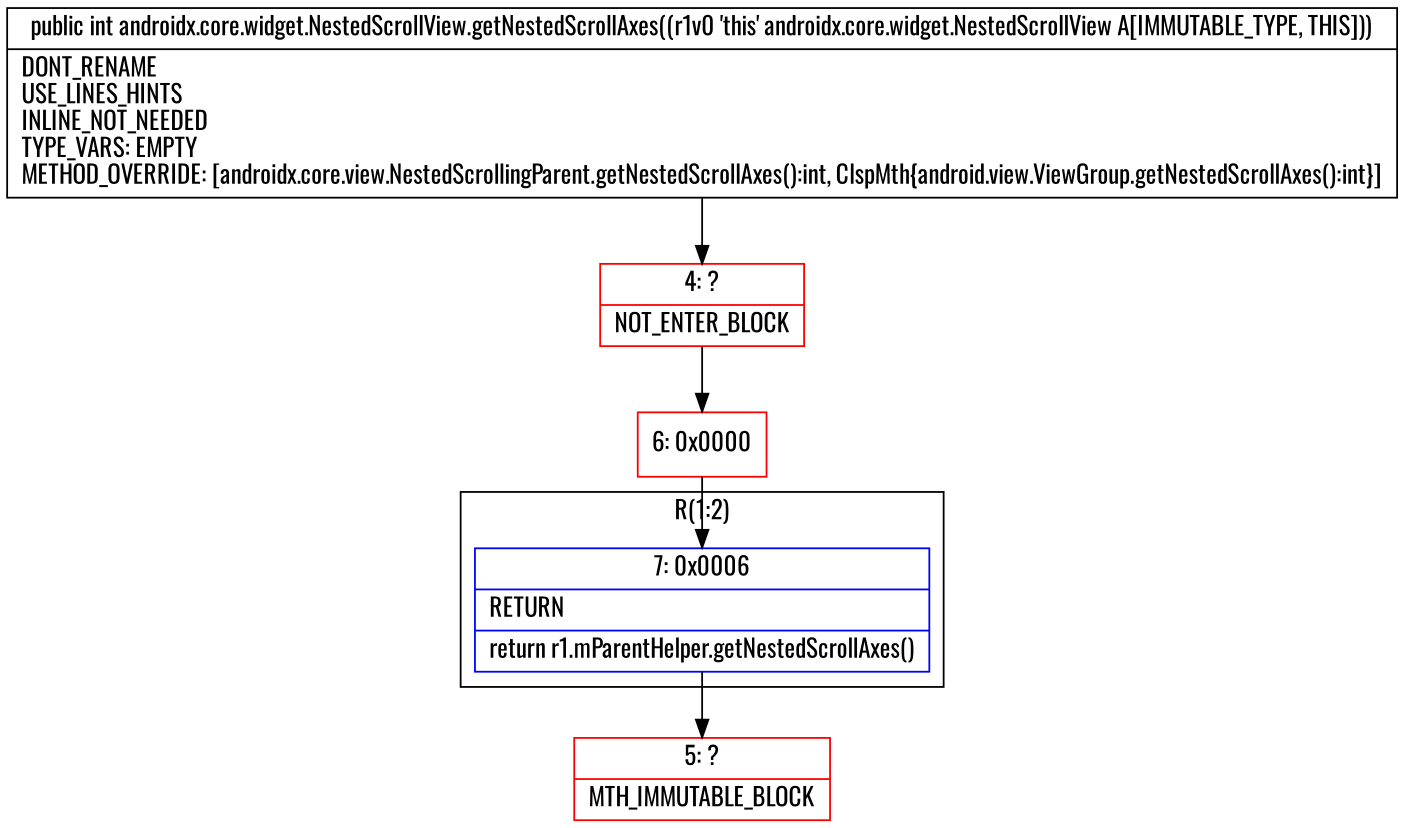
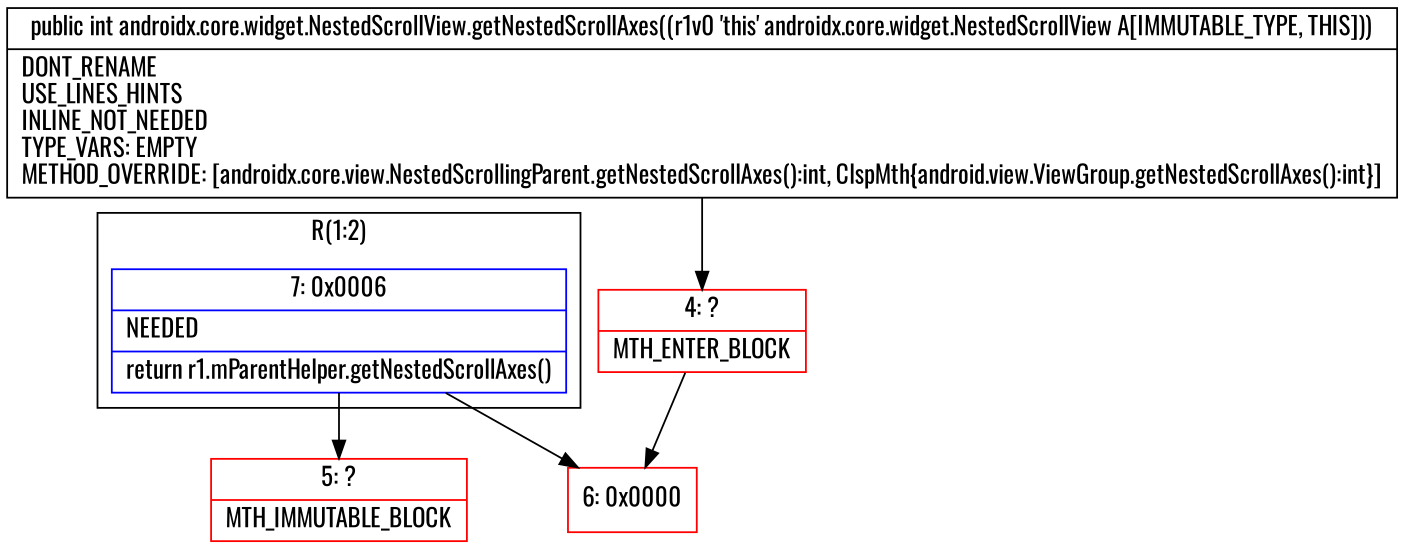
(702, 325) -> (702, 351)
(702, 503) -> (504, 426)
(528, 609) -> (163, 330)
